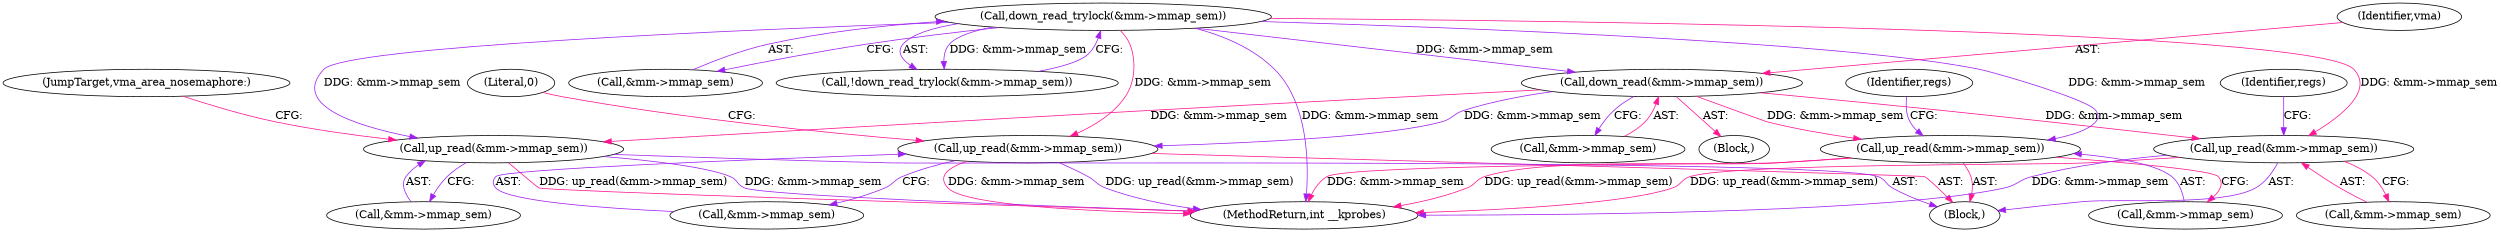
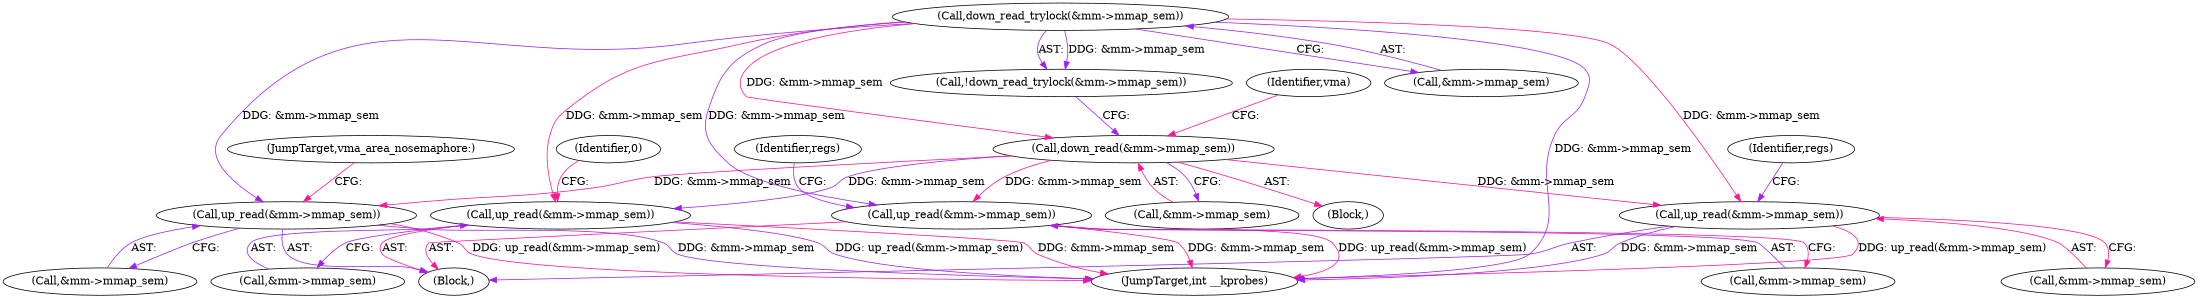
(1382, 50) -> (792, 104)
(2090, 50) -> (1247, 116)
(1073, 62) -> (1094, 113)
(511, 83) -> (608, 149)
(1304, 215) -> (1194, 282)
